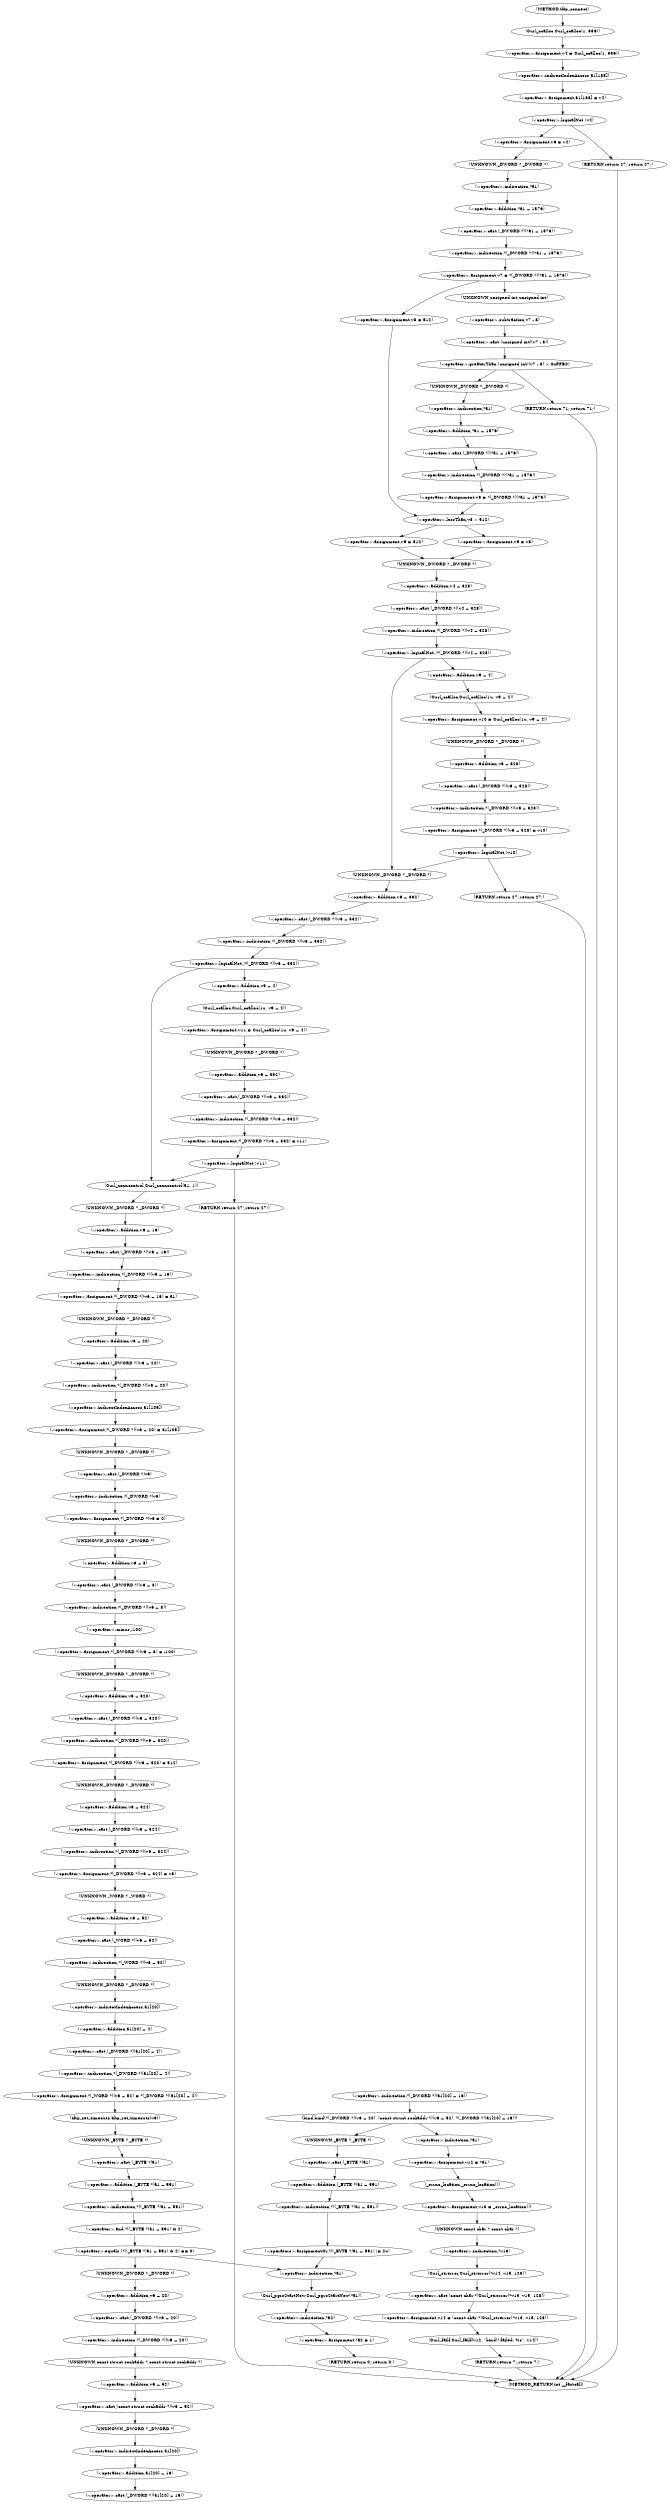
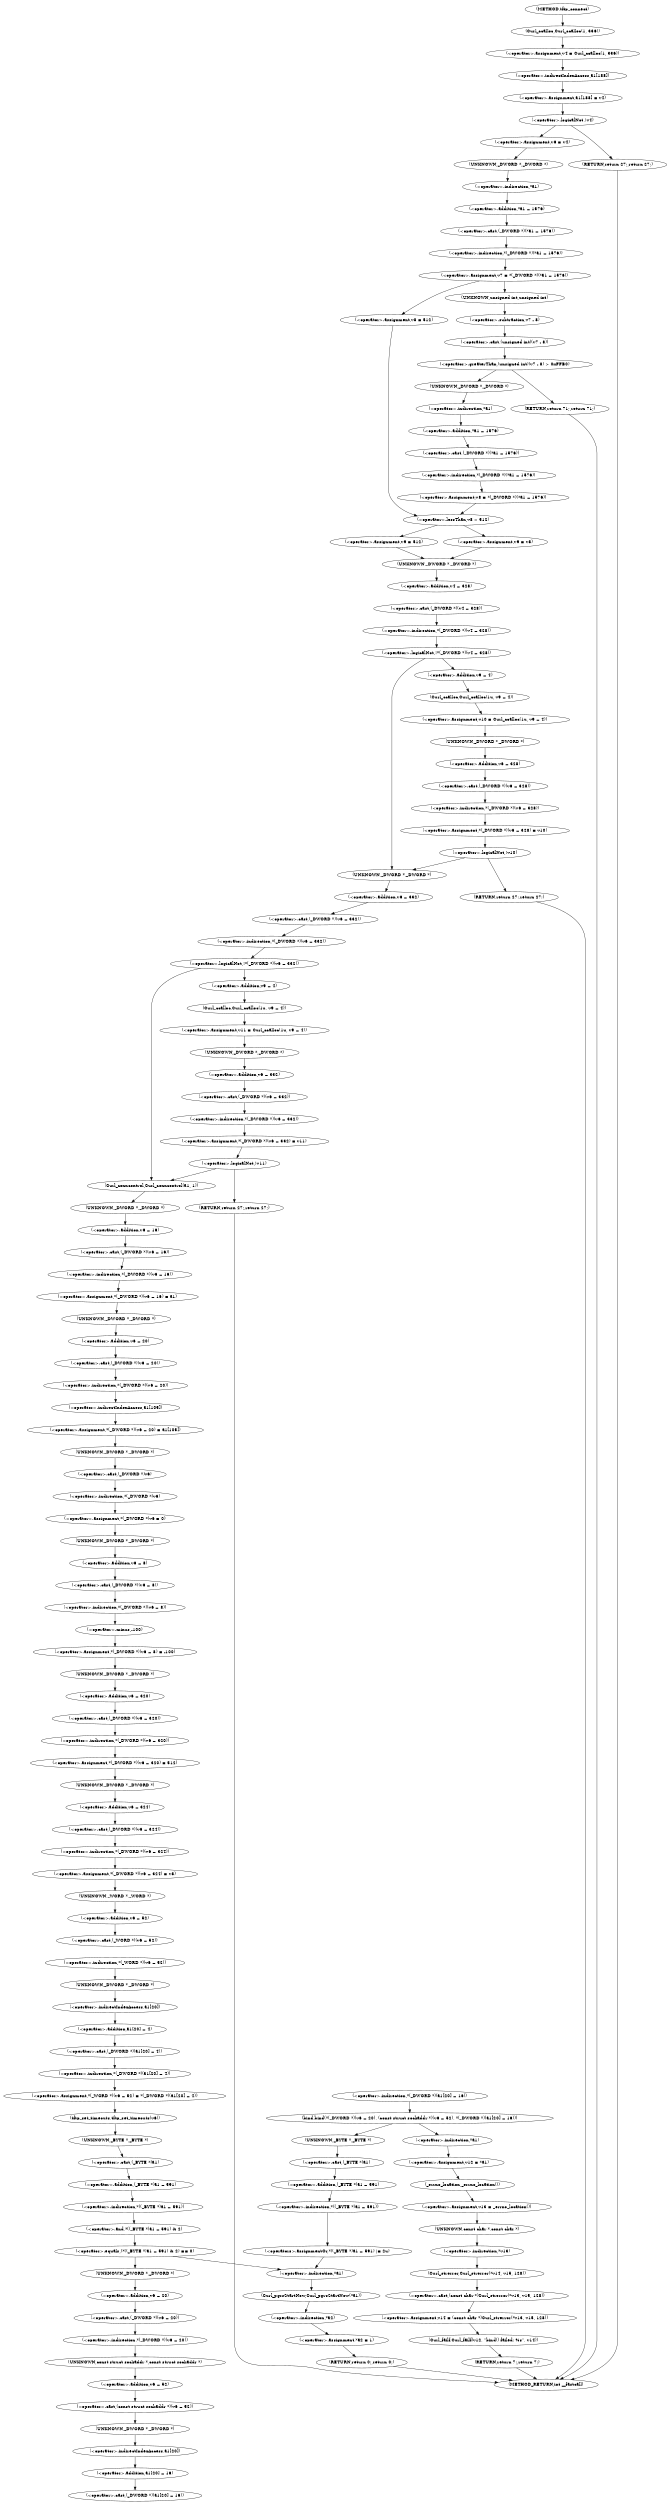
none -> (505, 307)
(437, 596) -> none
(115, 1950) -> none
